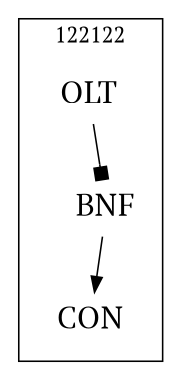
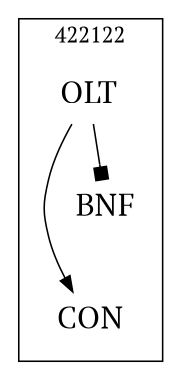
(91, 37) -> (91, 37)
(100, 257) -> (45, 200)
